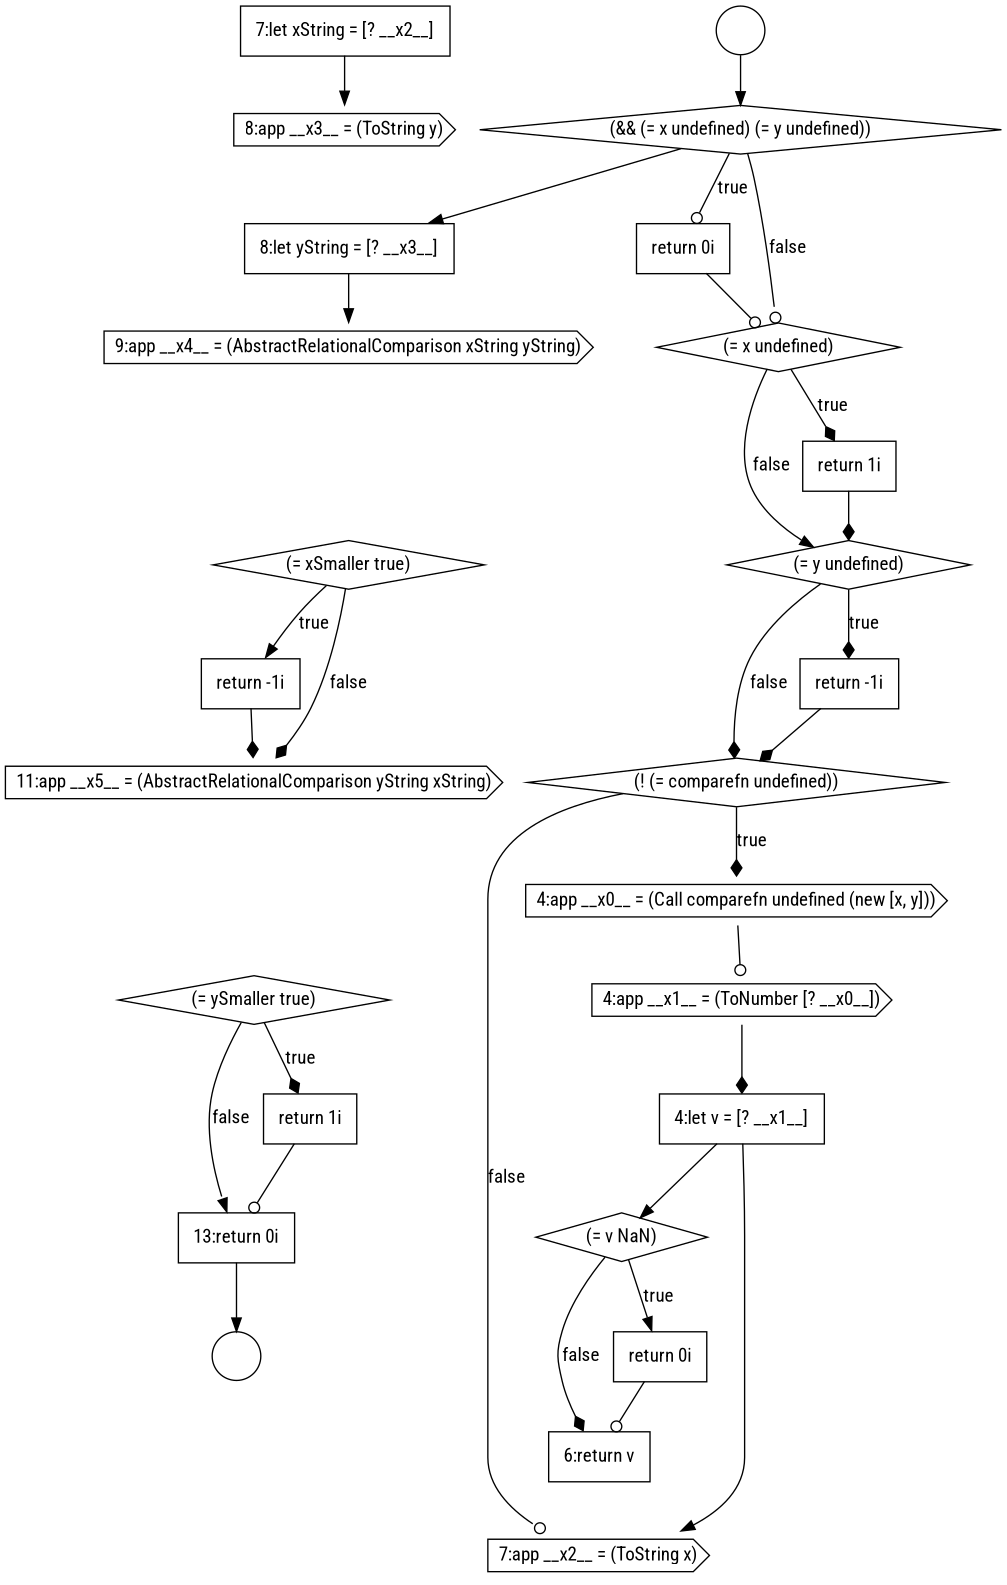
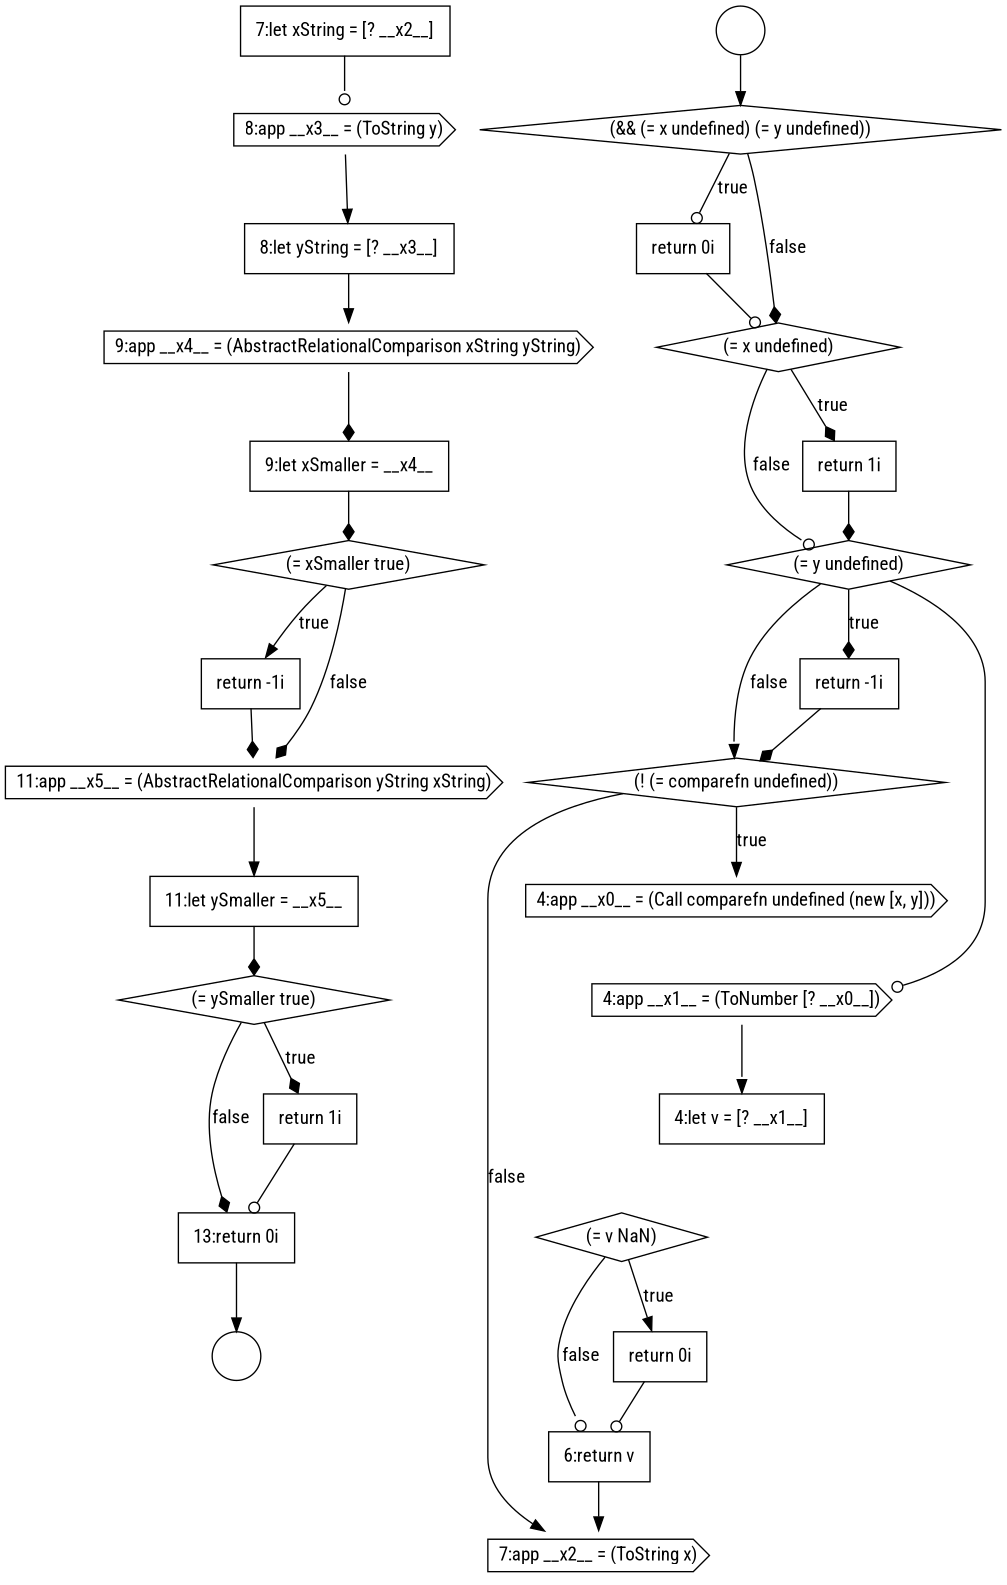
(345, 73) -> (345, 73)
(562, 184) -> (346, 182)
(764, 230) -> (764, 230)
(745, 464) -> (745, 464)
none -> (349, 466)
(754, 651) -> (754, 651)
(737, 835) -> (737, 835)
none -> (254, 901)
(739, 945) -> (985, 782)
(742, 1051) -> (742, 1051)
(210, 1107) -> (210, 1107)
(488, 1127) -> (488, 1127)
(684, 1176) -> none
(562, 1332) -> (562, 1332)
(745, 1345) -> (599, 1499)
